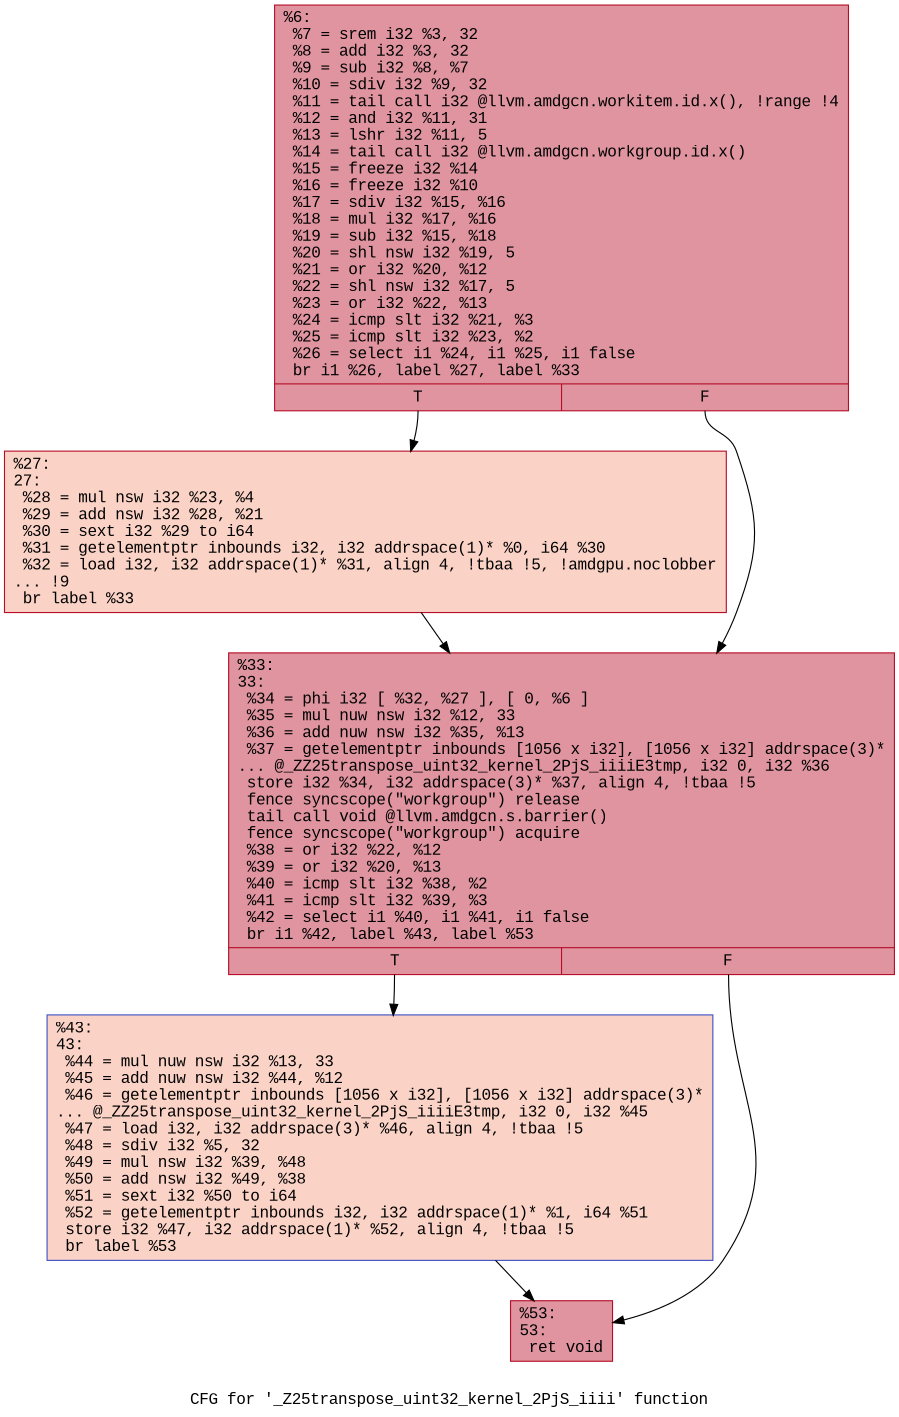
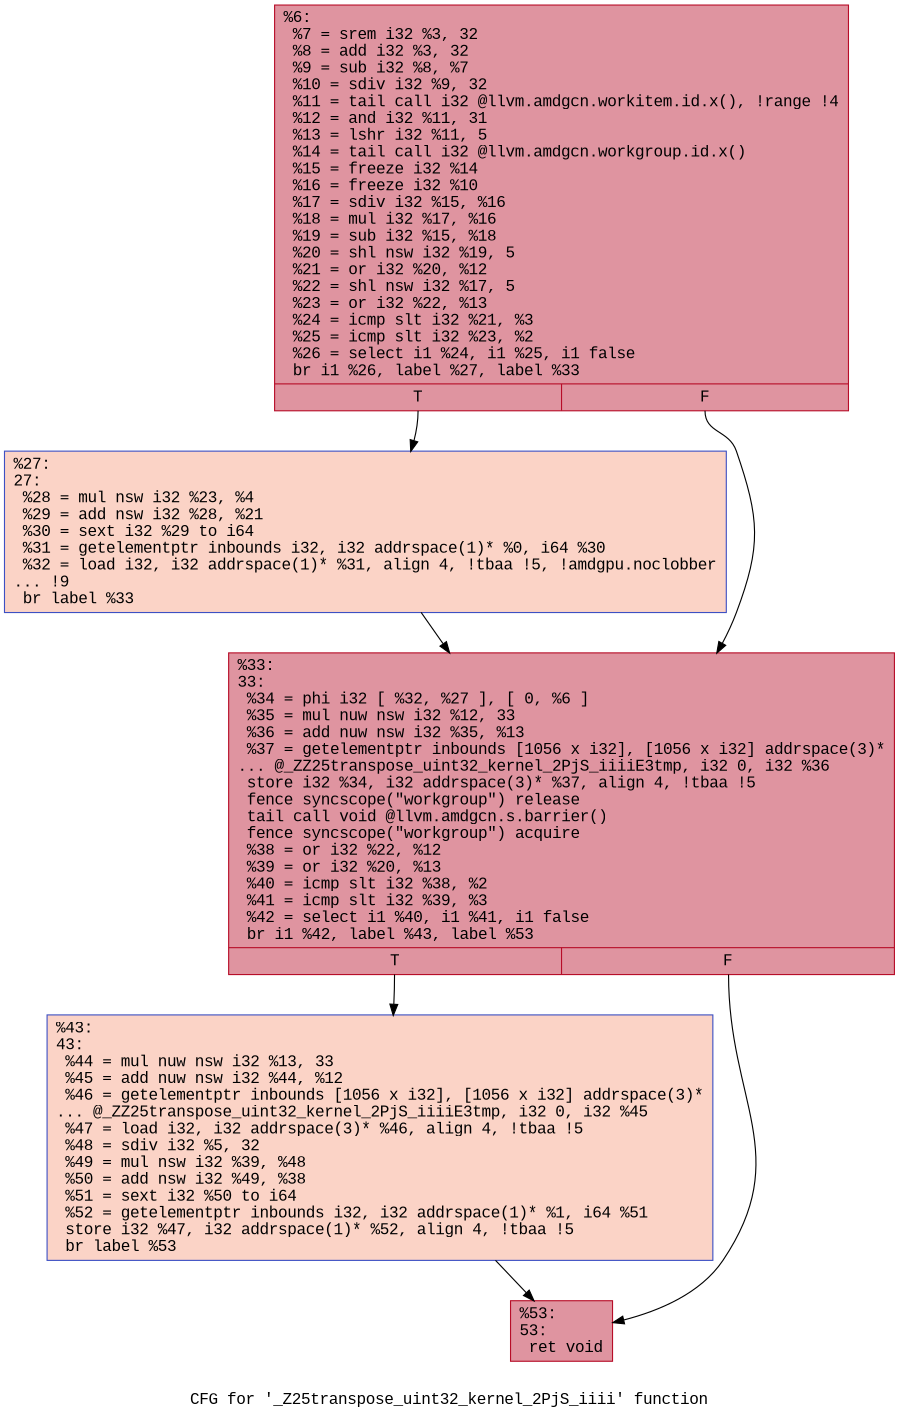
(365, 532) -> (365, 532)
